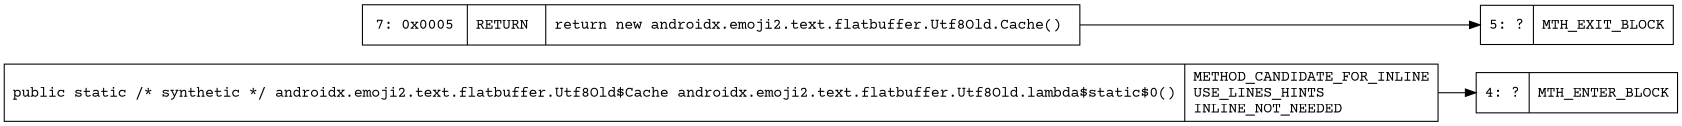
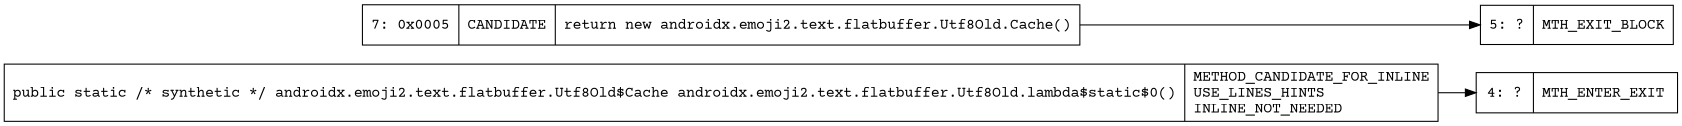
(502, 24) -> (507, 24)
(1603, 92) -> (1603, 92)
